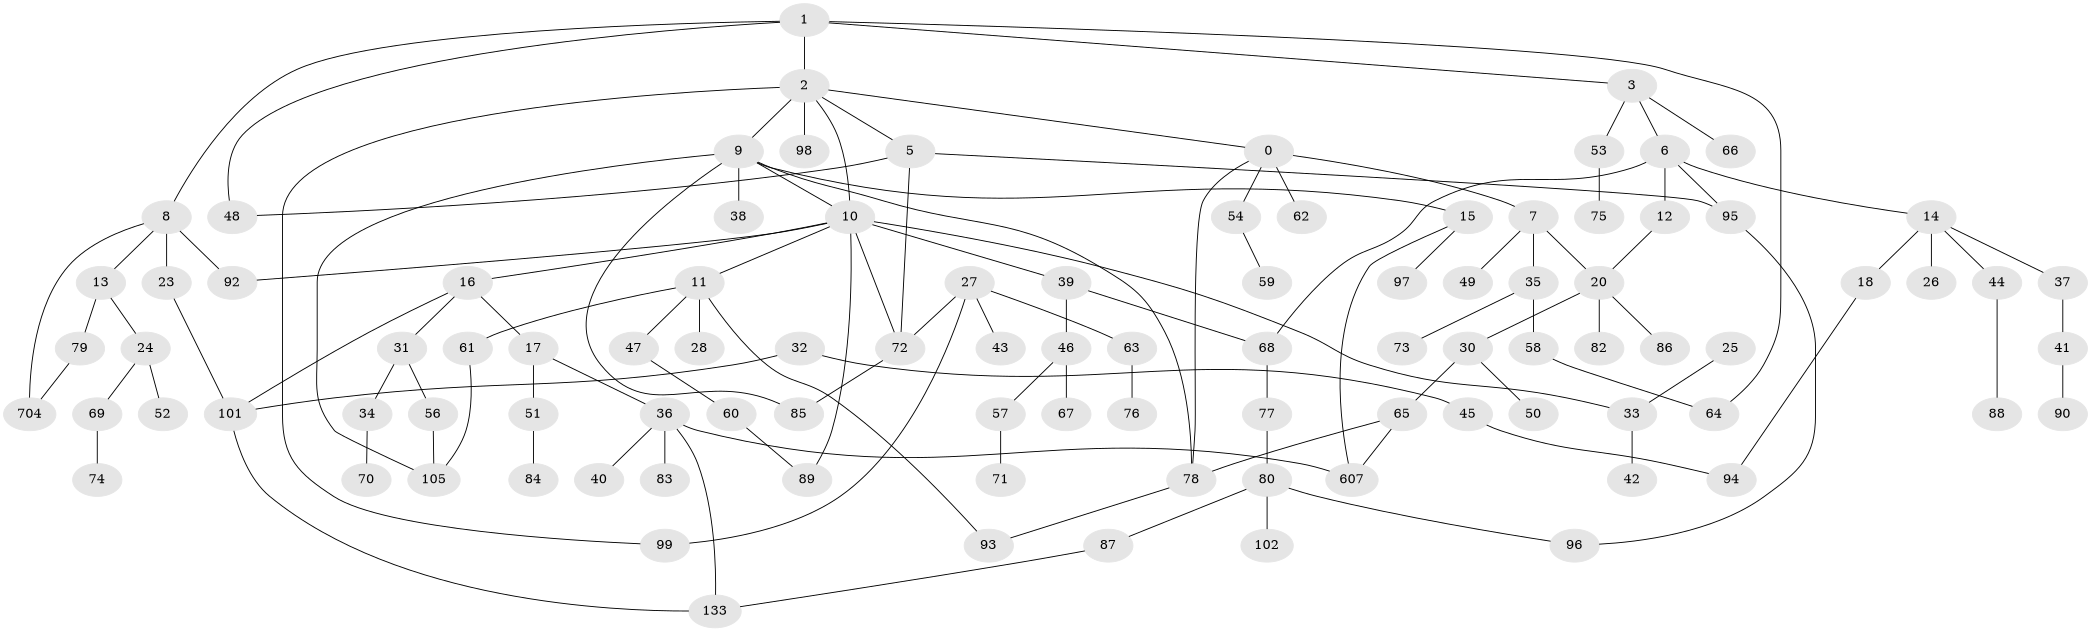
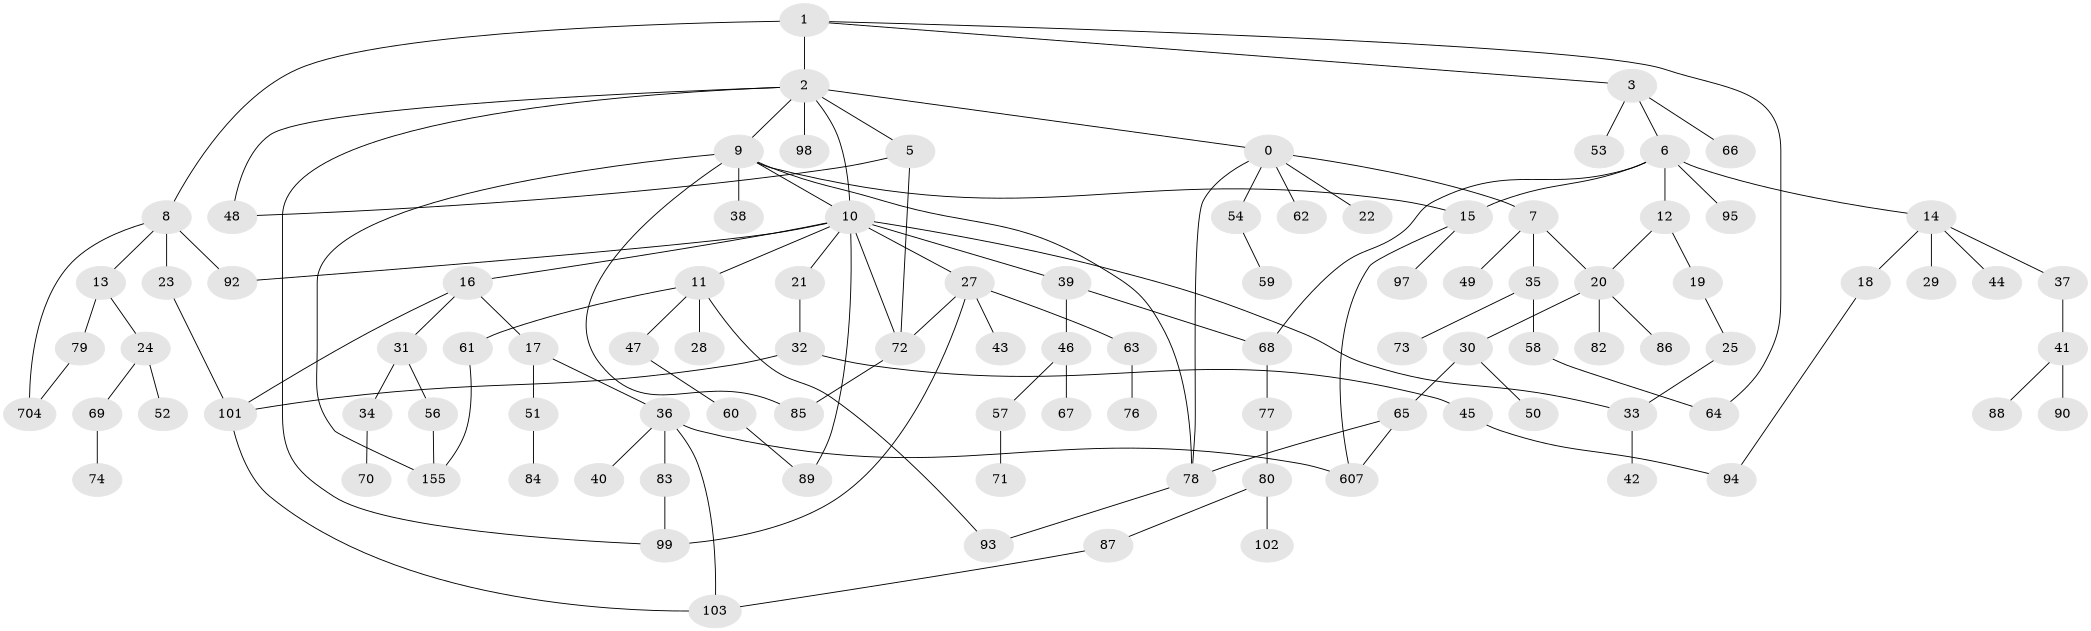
(470, 56) -> (485, 103)
(1324, 175) -> none
none -> (1562, 185)
none -> (1367, 217)
(1599, 217) -> none
none -> (912, 251)
none -> (800, 283)
none -> (1698, 283)
(1931, 283) -> (1931, 283)
(1997, 349) -> (2030, 381)
(434, 480) -> (434, 480)
none -> (665, 513)
(1575, 546) -> none
(715, 611) -> (715, 611)
